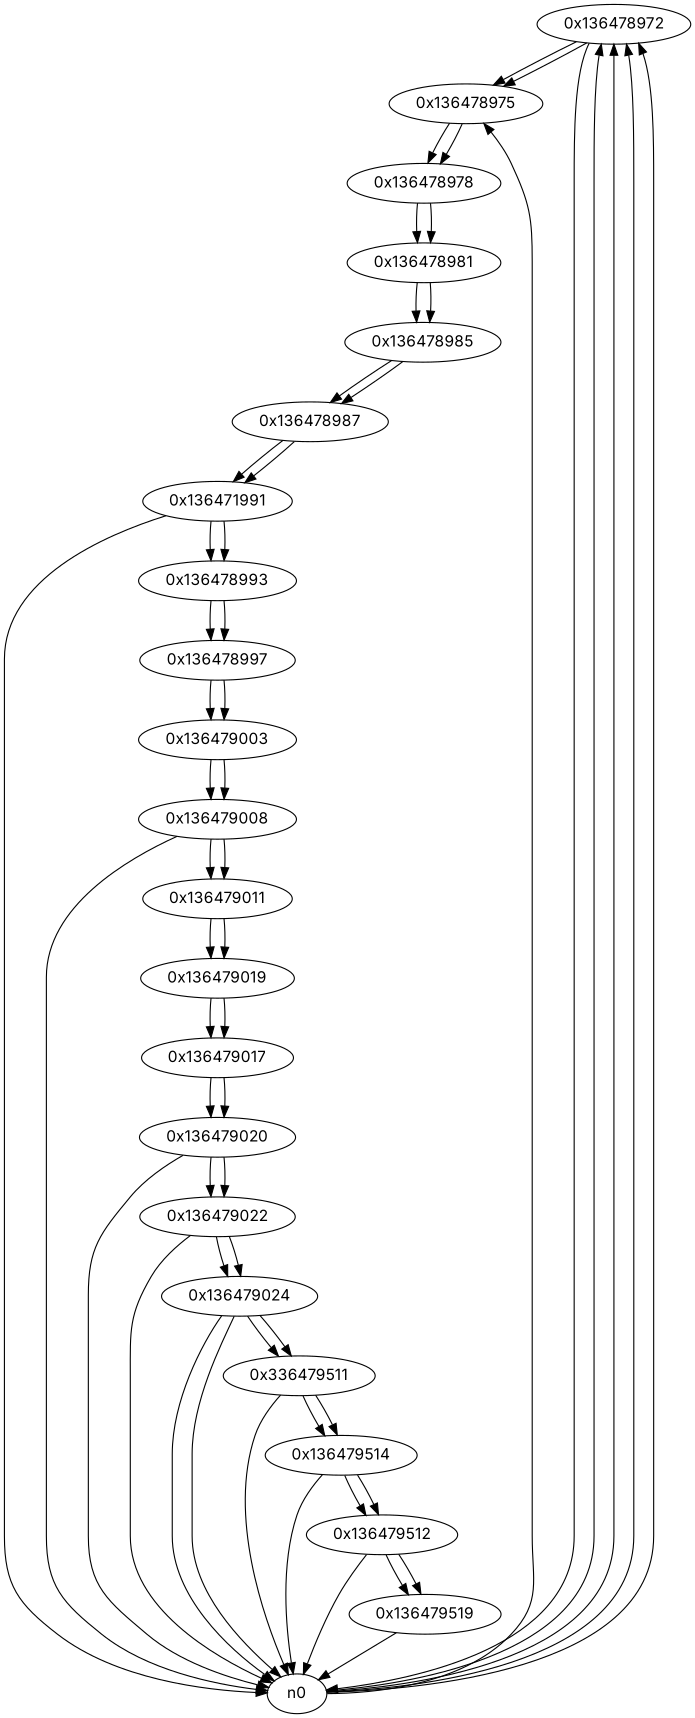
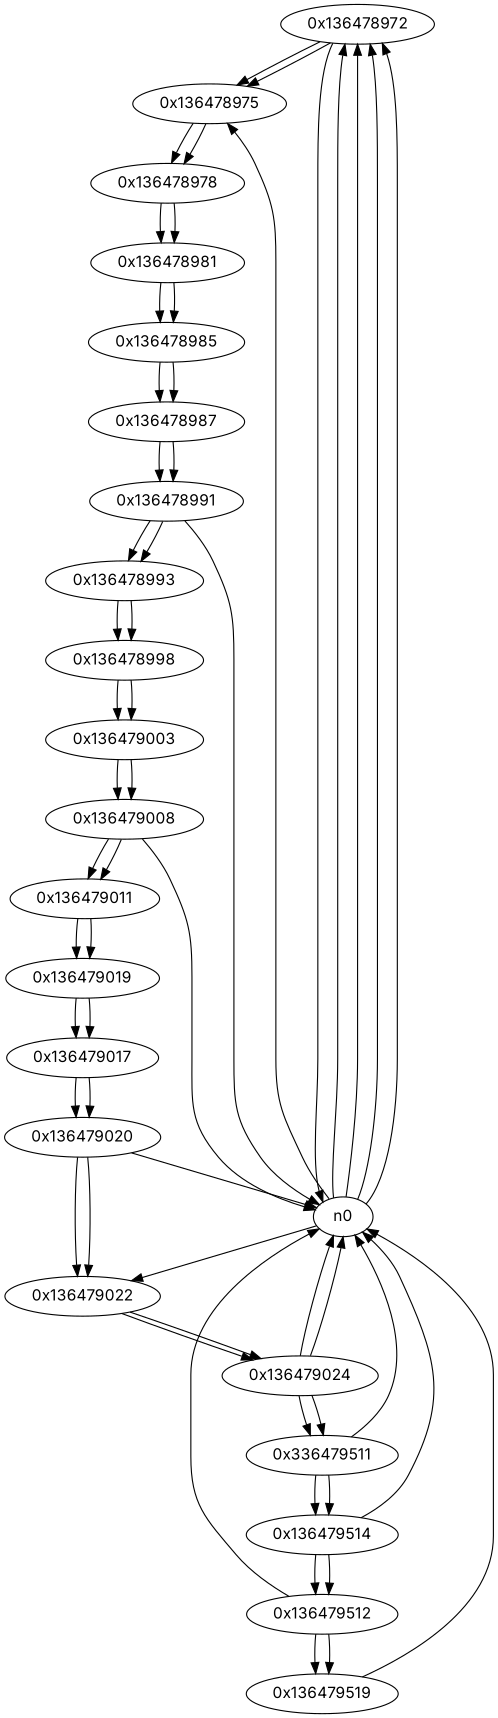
(218, 501) -> (167, 501)
(218, 660) -> (125, 660)
(130, 1477) -> (229, 1252)
